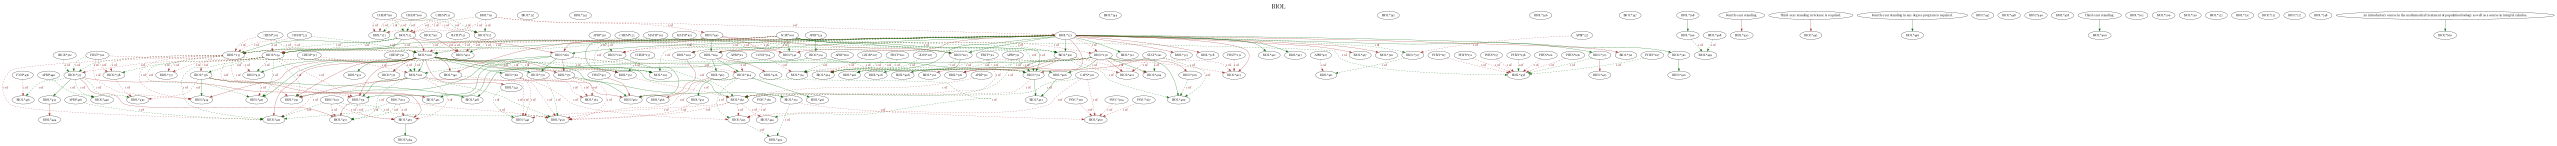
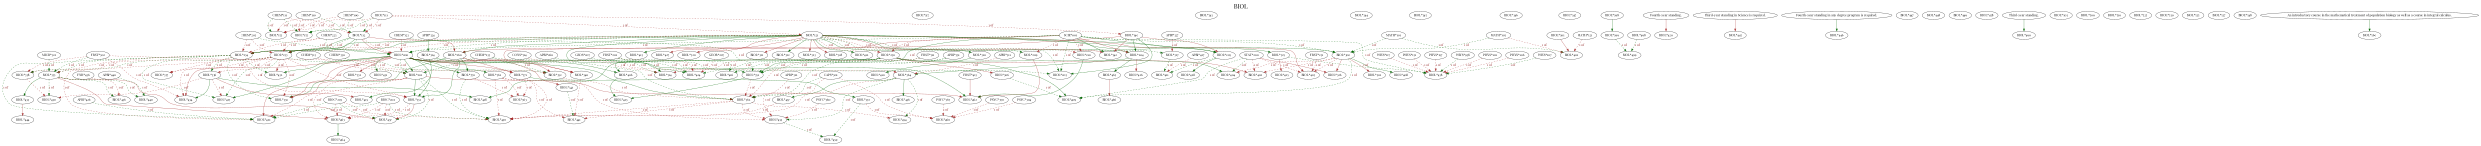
(600, 35) -> none
(1080, 67) -> none
(381, 68) -> (429, 73)
(909, 70) -> (1190, 65)
